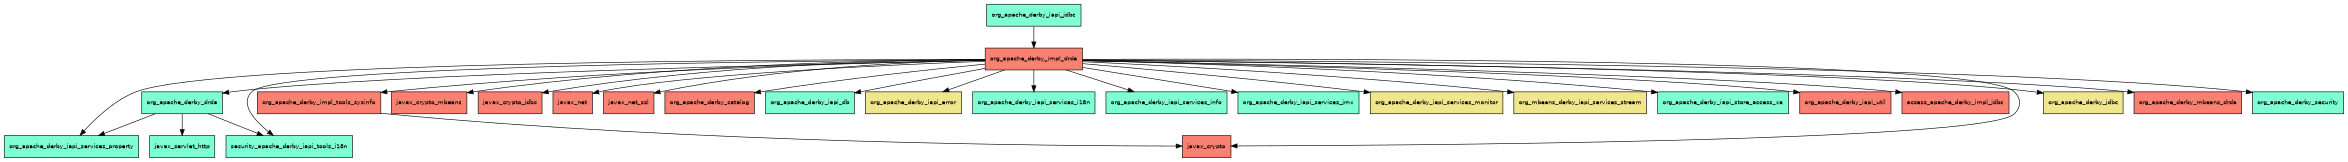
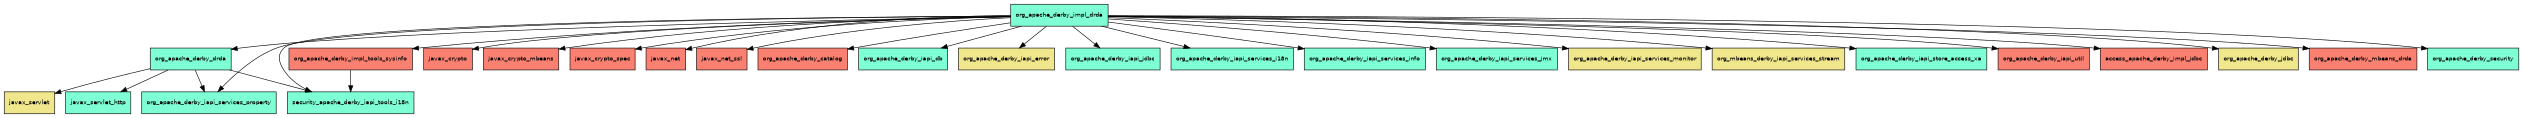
(1034, 34) -> (1084, 35)
(1034, 59) -> (1059, 15)
none -> (30, 103)
(510, 103) -> (603, 59)
(778, 138) -> (351, 78)
